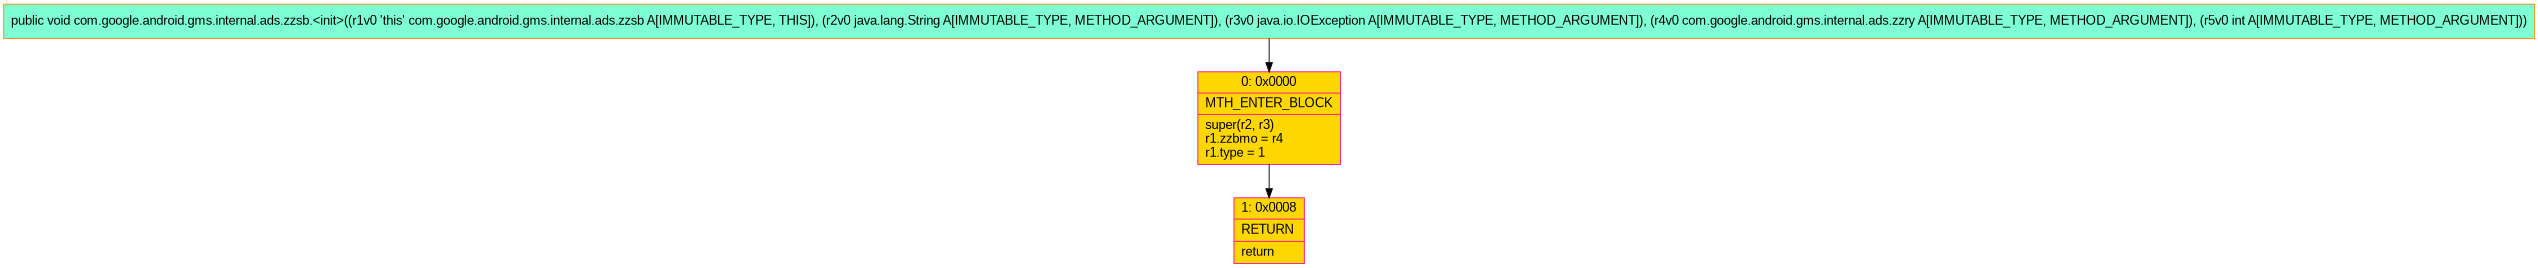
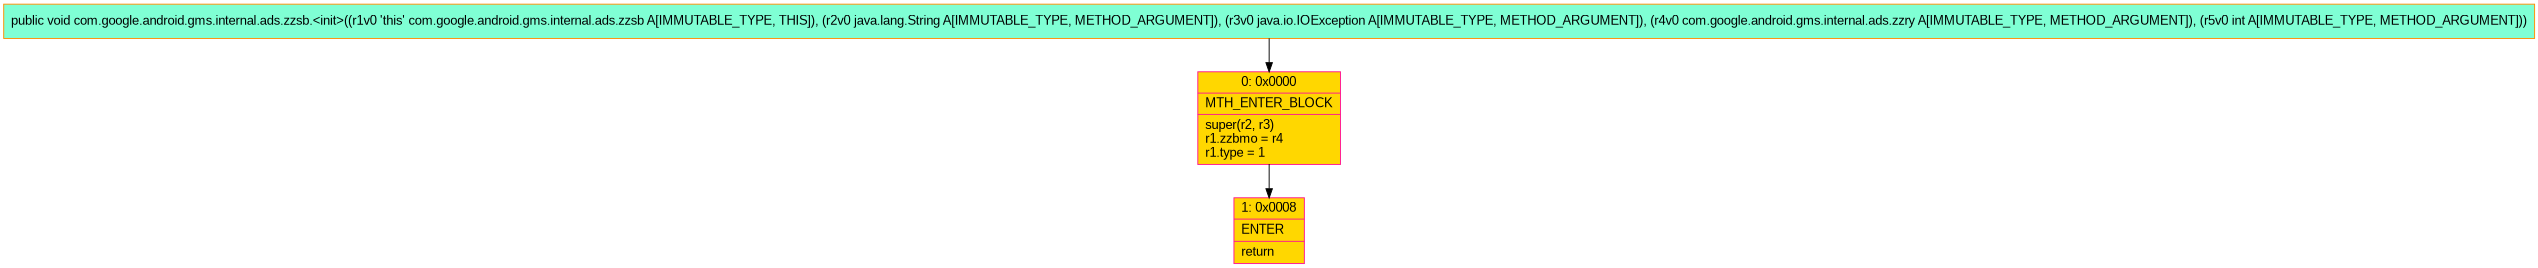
(1268, 230) -> (1263, 230)
